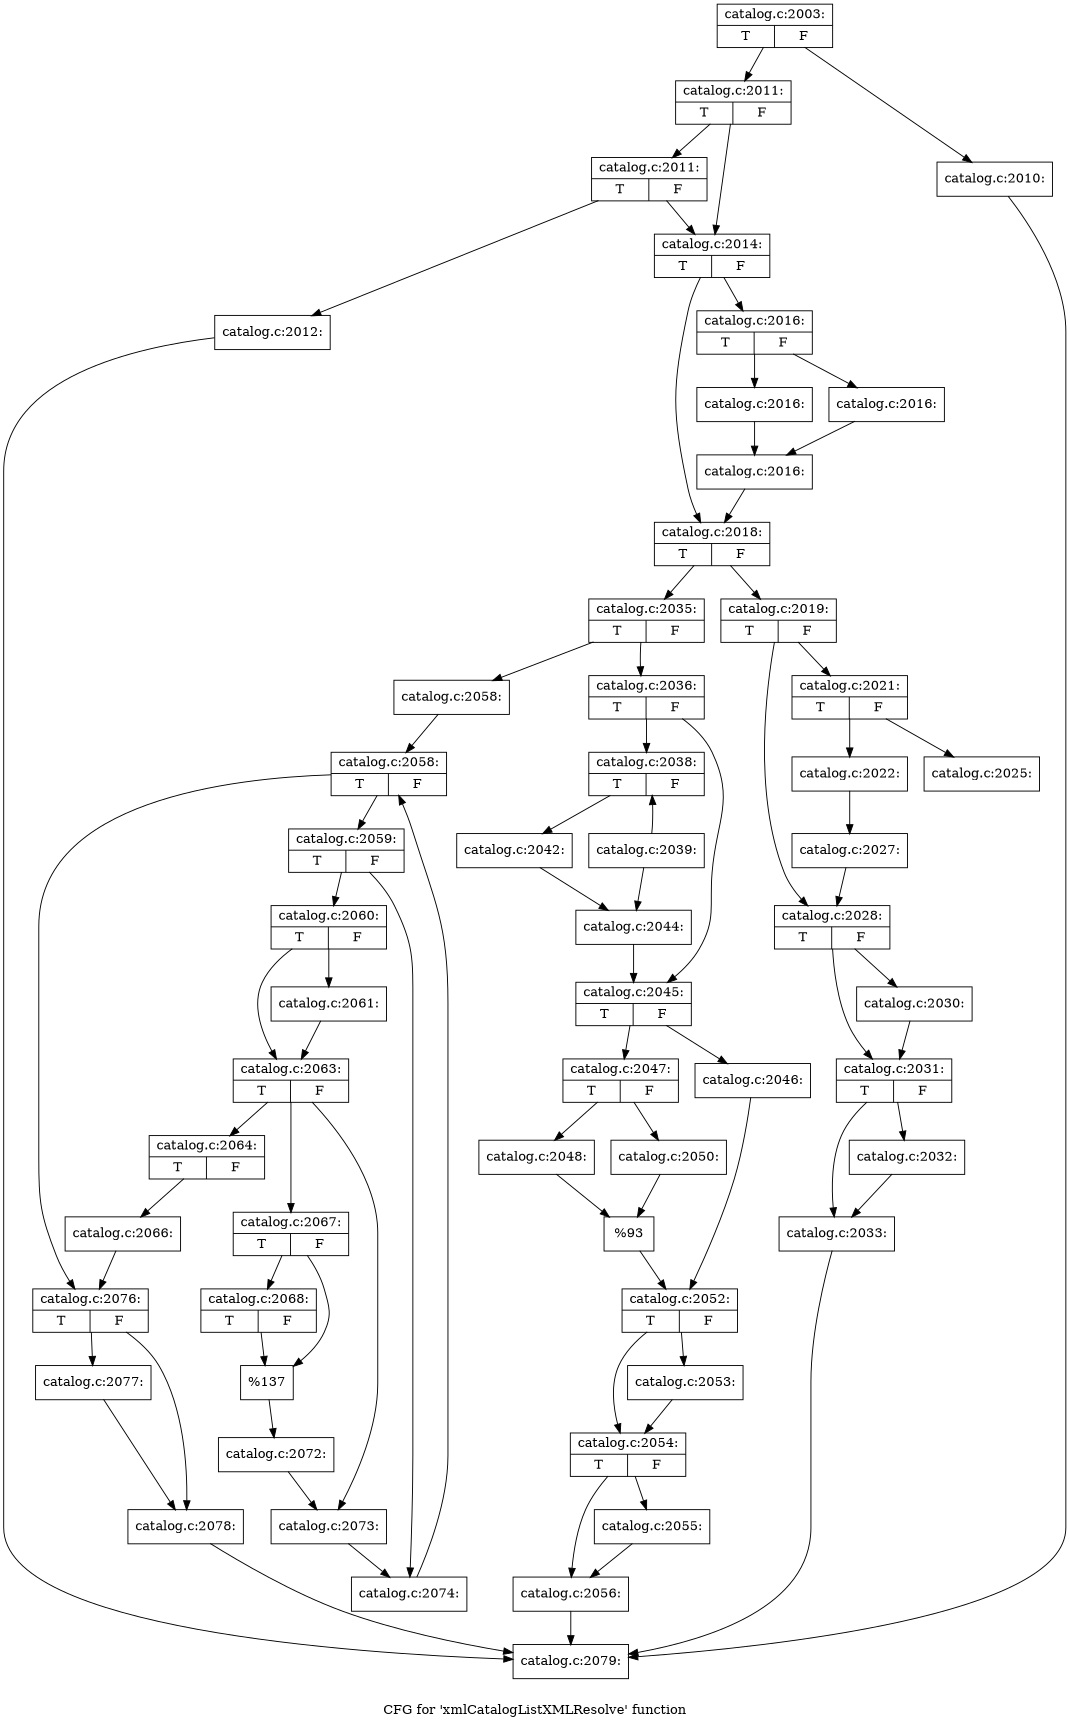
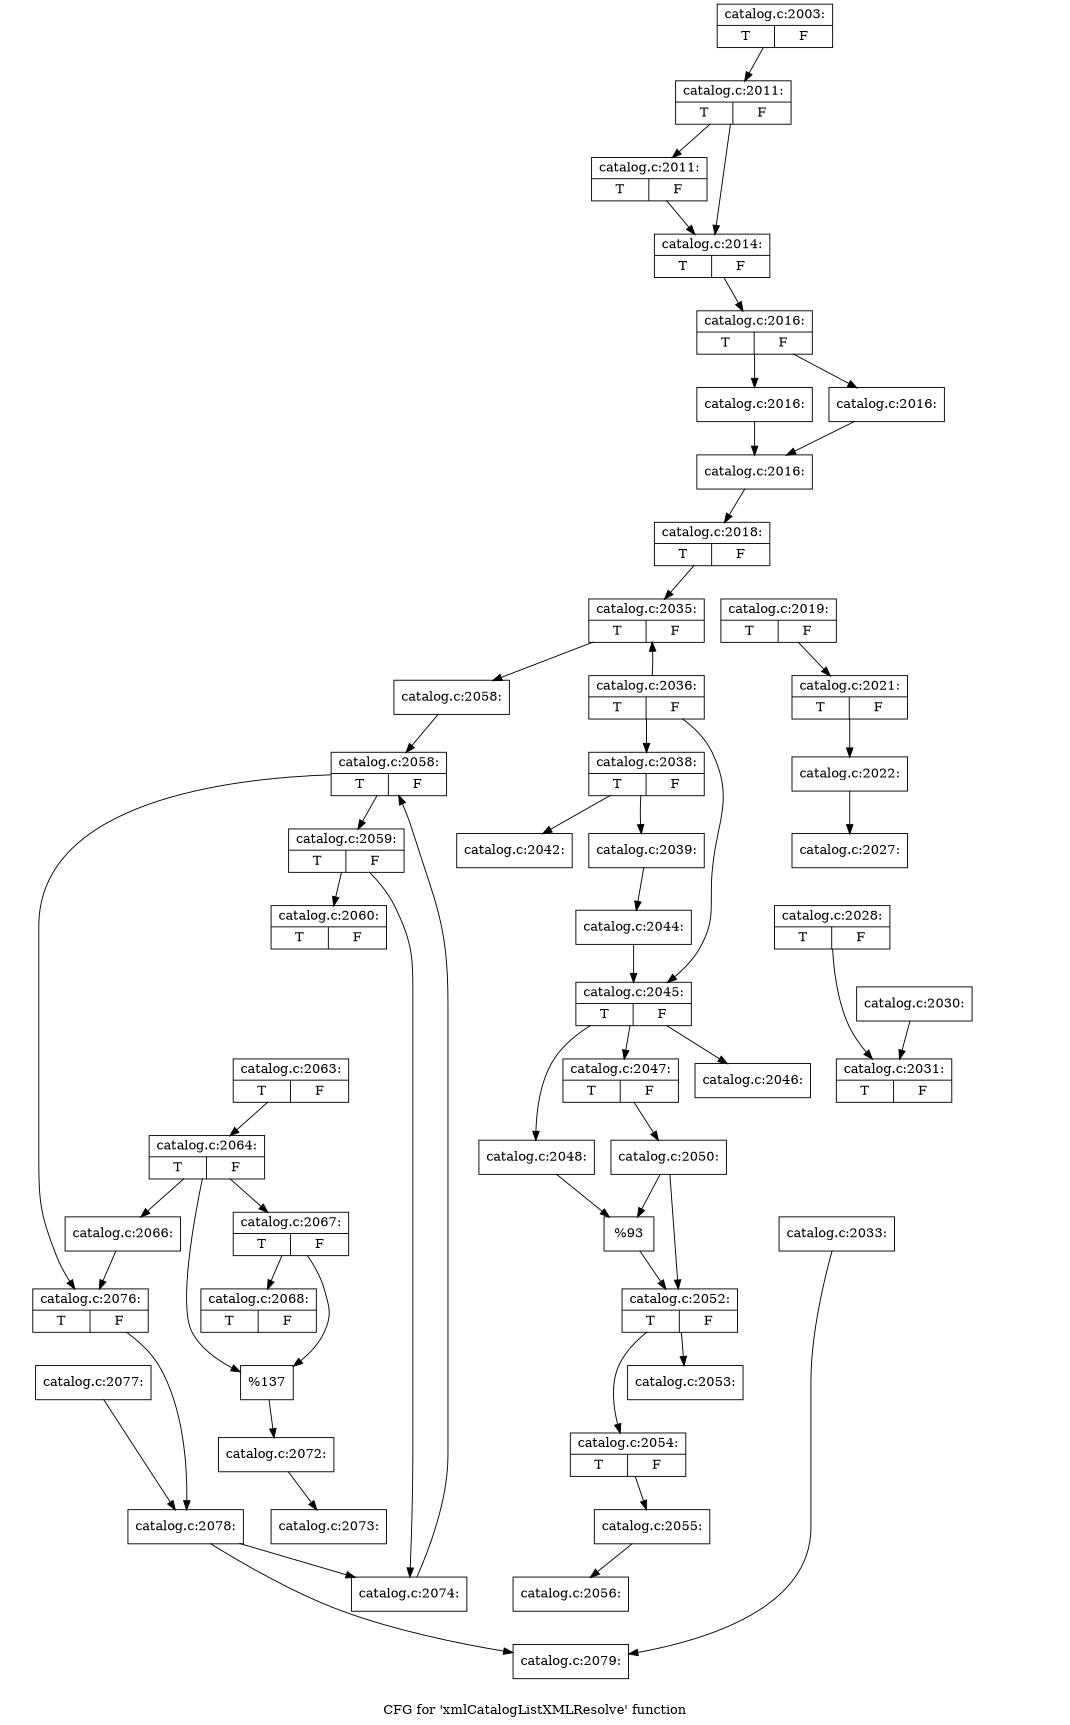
(995, 179) -> none
(272, 332) -> none
(676, 395) -> none
(742, 579) -> none
(640, 654) -> (653, 664)
(765, 774) -> none
(982, 774) -> none
(653, 819) -> (640, 810)
(843, 882) -> none
(570, 887) -> none
(872, 965) -> none
(259, 995) -> none
(329, 1004) -> none
(580, 1118) -> (548, 1070)
(837, 1150) -> none
(291, 1153) -> (245, 1193)
(907, 1157) -> none
(730, 1191) -> (674, 1227)
(378, 1295) -> none
(92, 1344) -> none
(262, 1344) -> (187, 1282)
(662, 1413) -> none
(582, 1519) -> none
(365, 1557) -> (293, 1559)
(571, 1623) -> none
